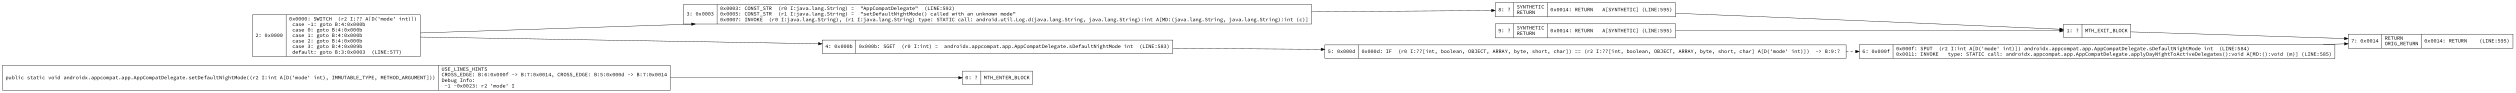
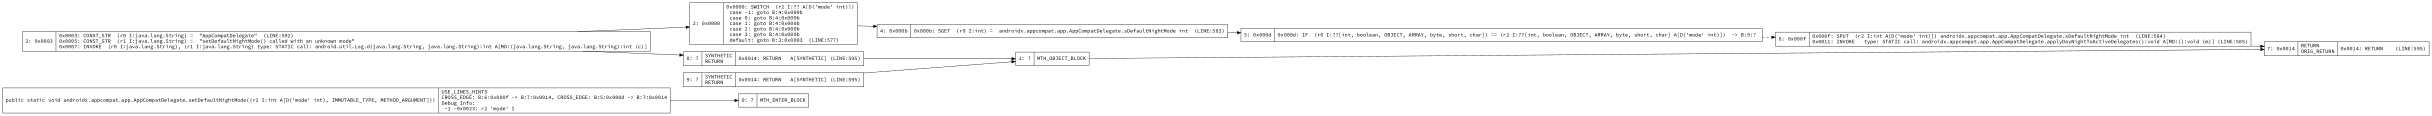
(556, 29) -> (632, 29)
(2106, 31) -> (1062, 59)
